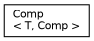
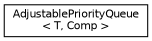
(47, 21) -> (76, 21)
